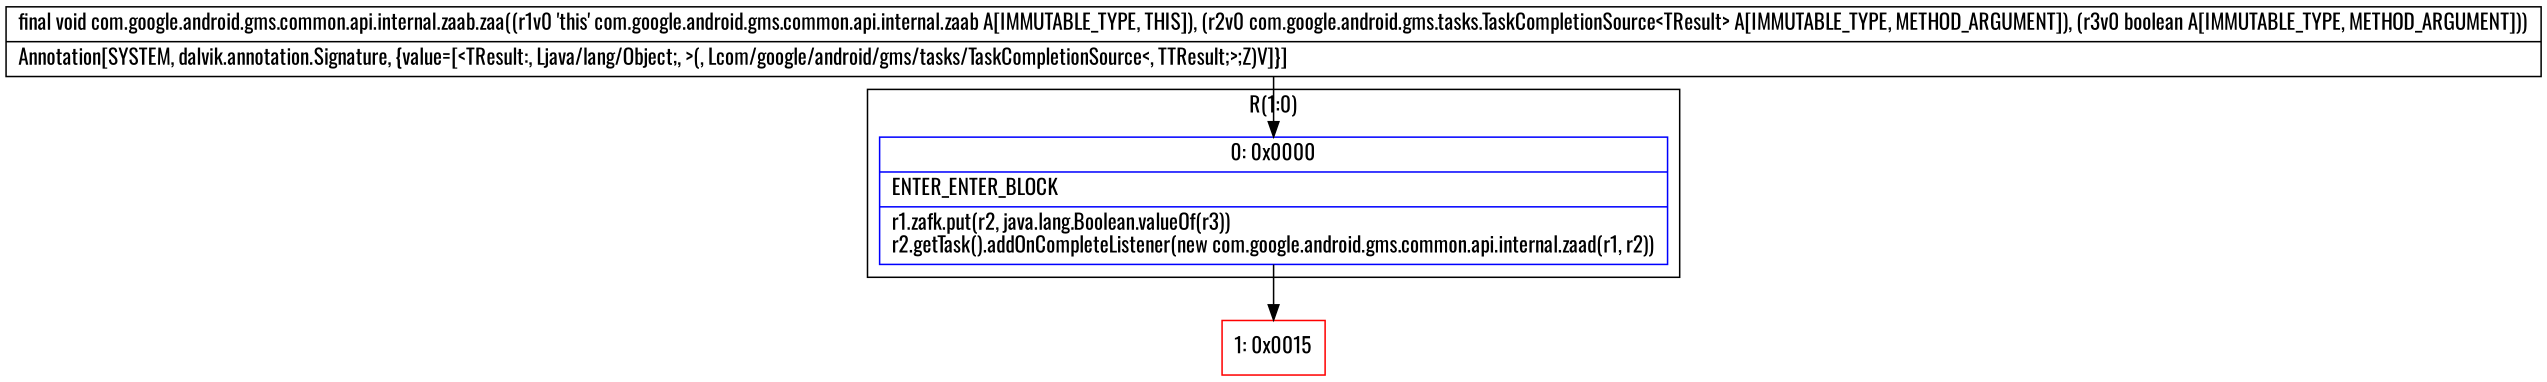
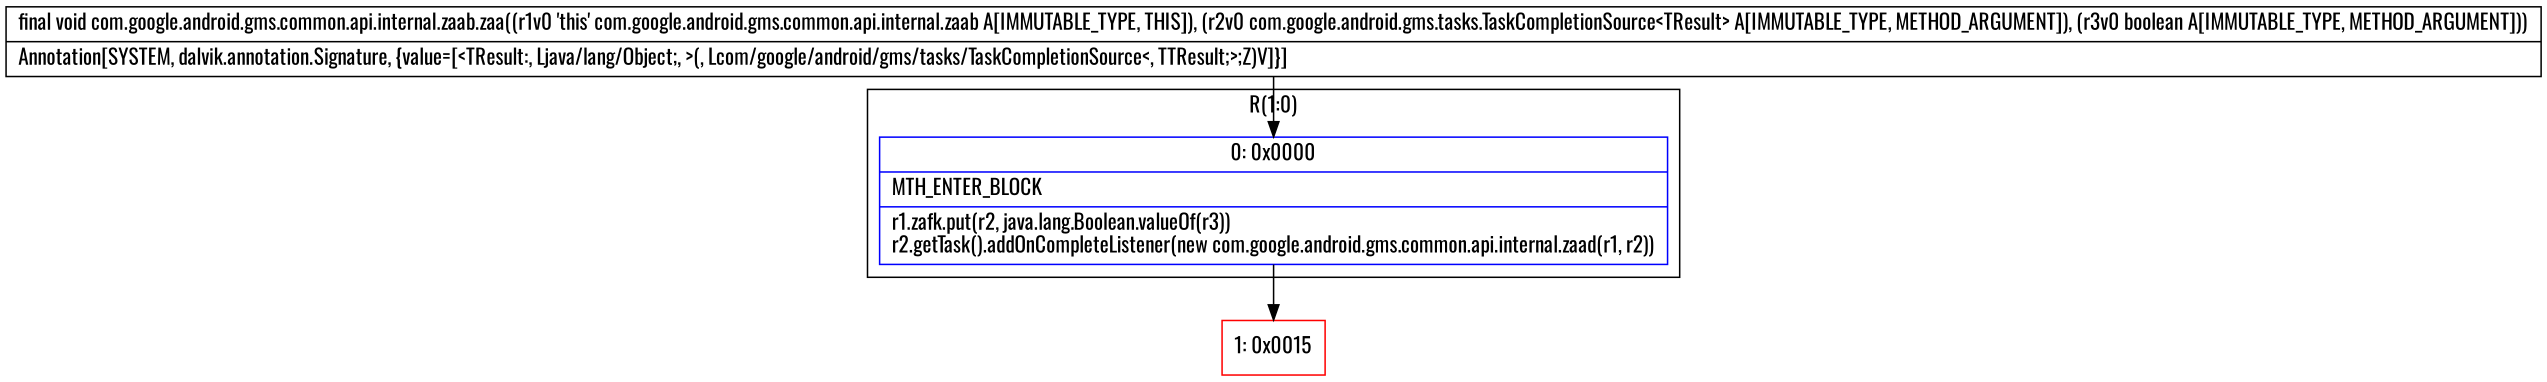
(975, 189) -> (968, 189)
